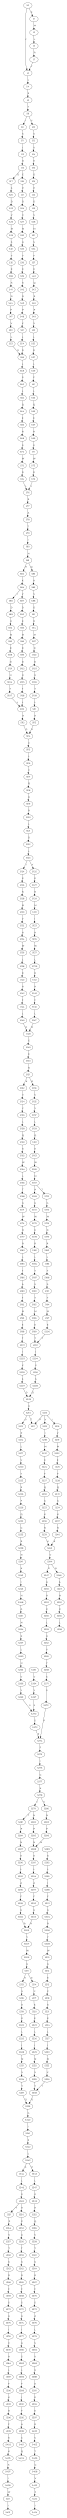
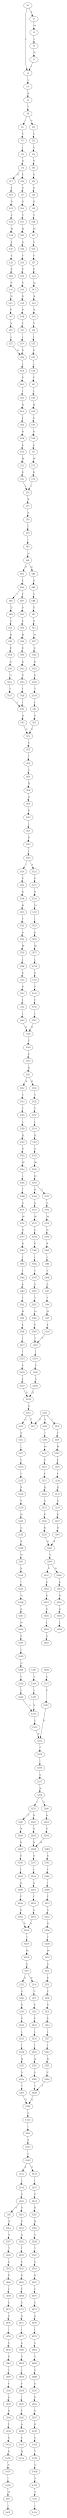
(46, 1657) -> none
